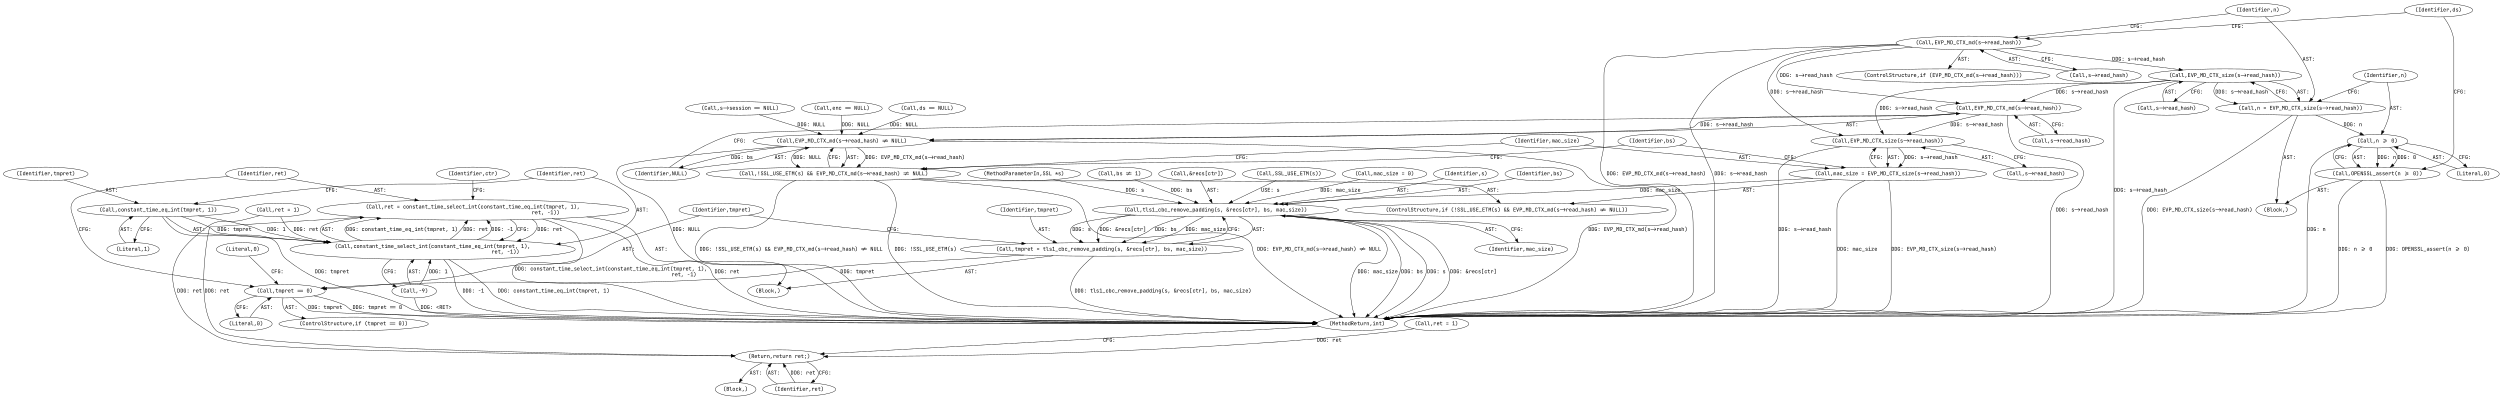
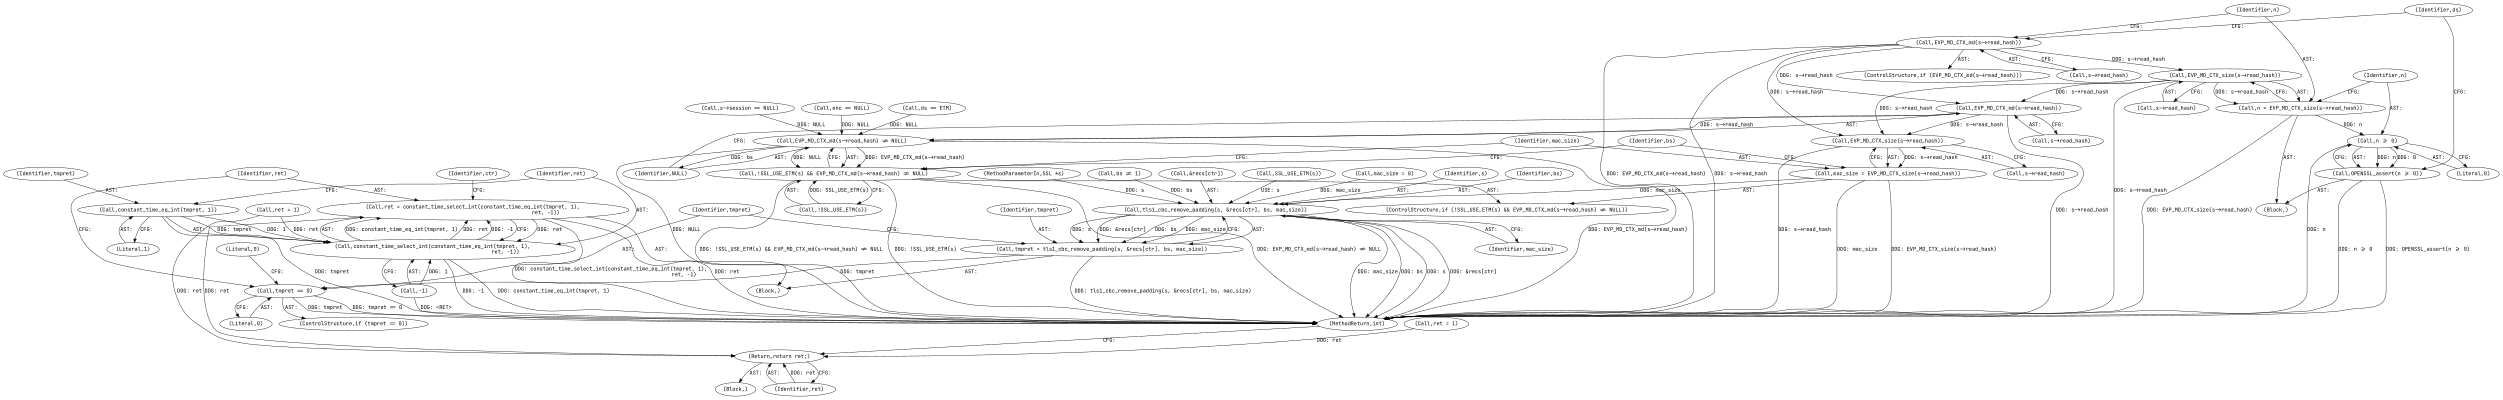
(927, 108) -> (927, 108)
none -> (833, 210)
(414, 291) -> (414, 291)
